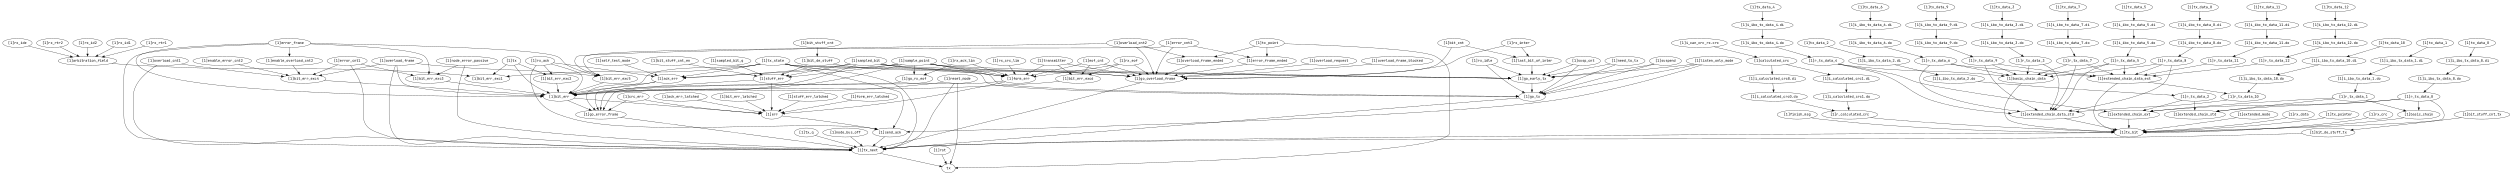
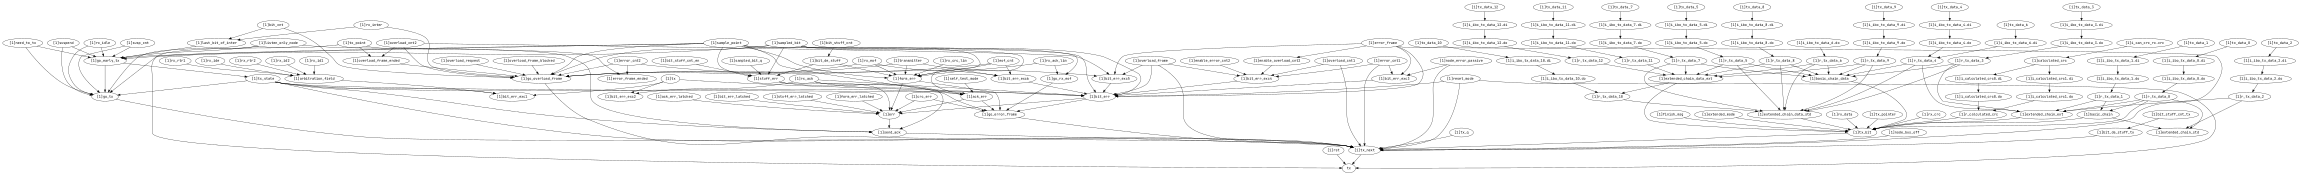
(1870, 33) -> (1969, 52)
(1212, 70) -> none
(1146, 73) -> (184, 70)
(557, 87) -> none
(615, 88) -> (933, 106)
none -> (1957, 103)
(2291, 103) -> (2136, 123)
